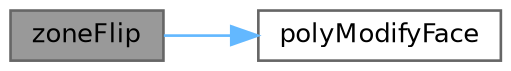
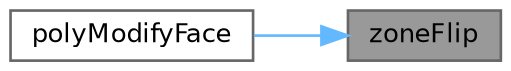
(197, 36) -> (288, 36)
